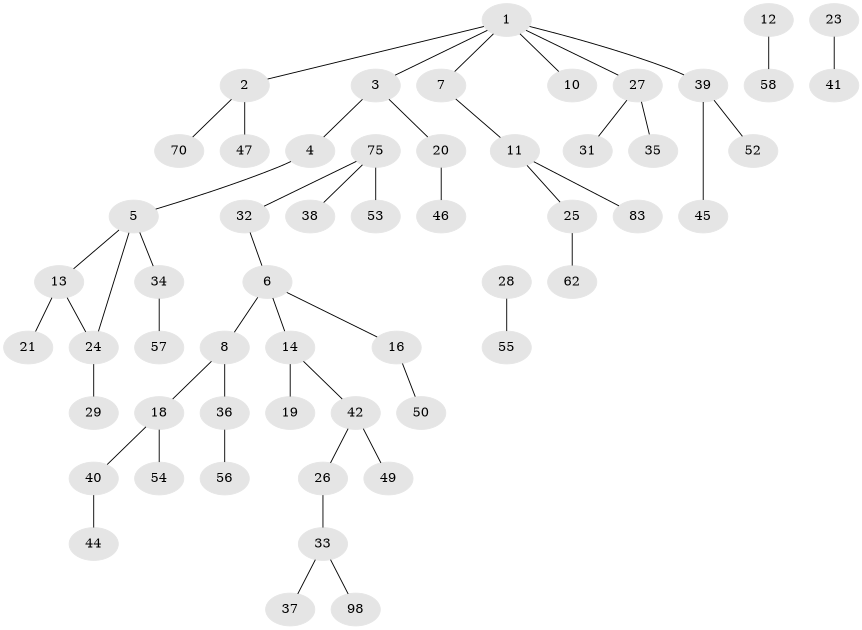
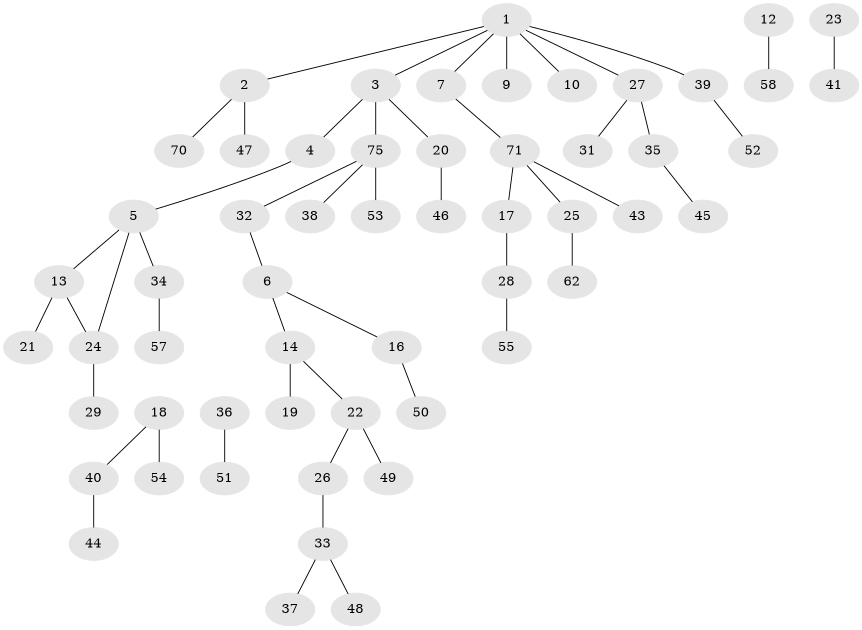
none -> (507, 86)
none -> (376, 118)
(515, 151) -> (515, 151)
(703, 151) -> (678, 184)
none -> (507, 217)
(638, 217) -> (638, 217)
(225, 348) -> none
(356, 413) -> (356, 413)
(225, 479) -> (225, 479)
(356, 610) -> (356, 610)
